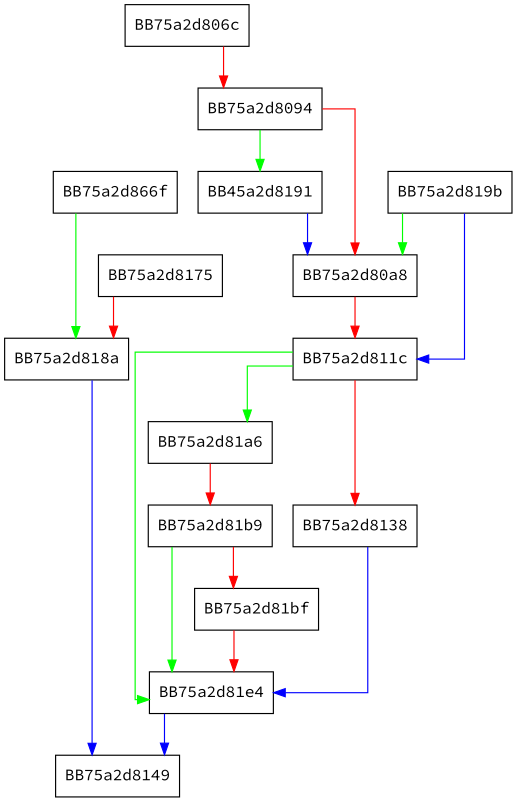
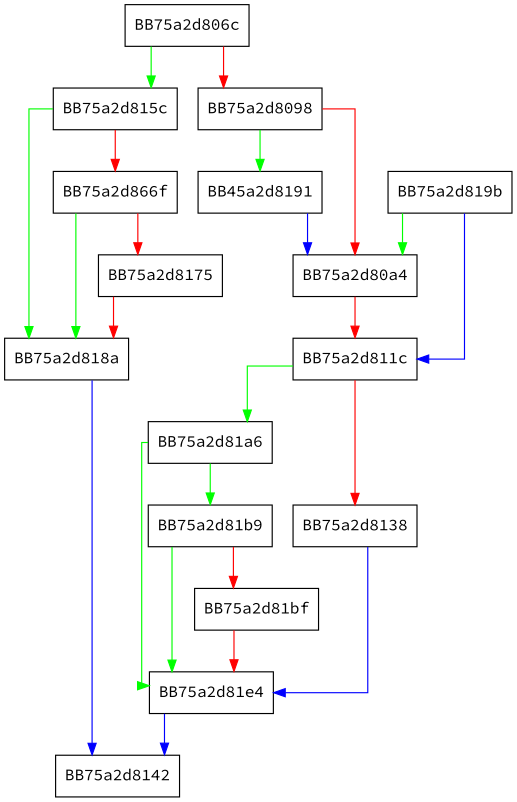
none -> (115, 109)
(260, 109) -> (260, 109)
none -> (138, 228)
(355, 276) -> (355, 276)
(135, 448) -> (142, 561)
(210, 478) -> (210, 478)
(118, 776) -> (118, 776)
